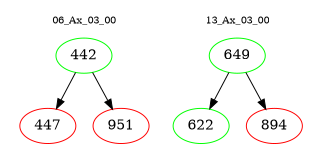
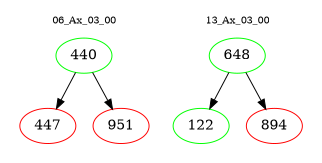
(84, 56) -> (84, 56)
(237, 56) -> (237, 56)
(201, 126) -> (201, 126)
